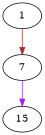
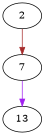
(22, 16) -> (22, 16)
(22, 119) -> (22, 119)
